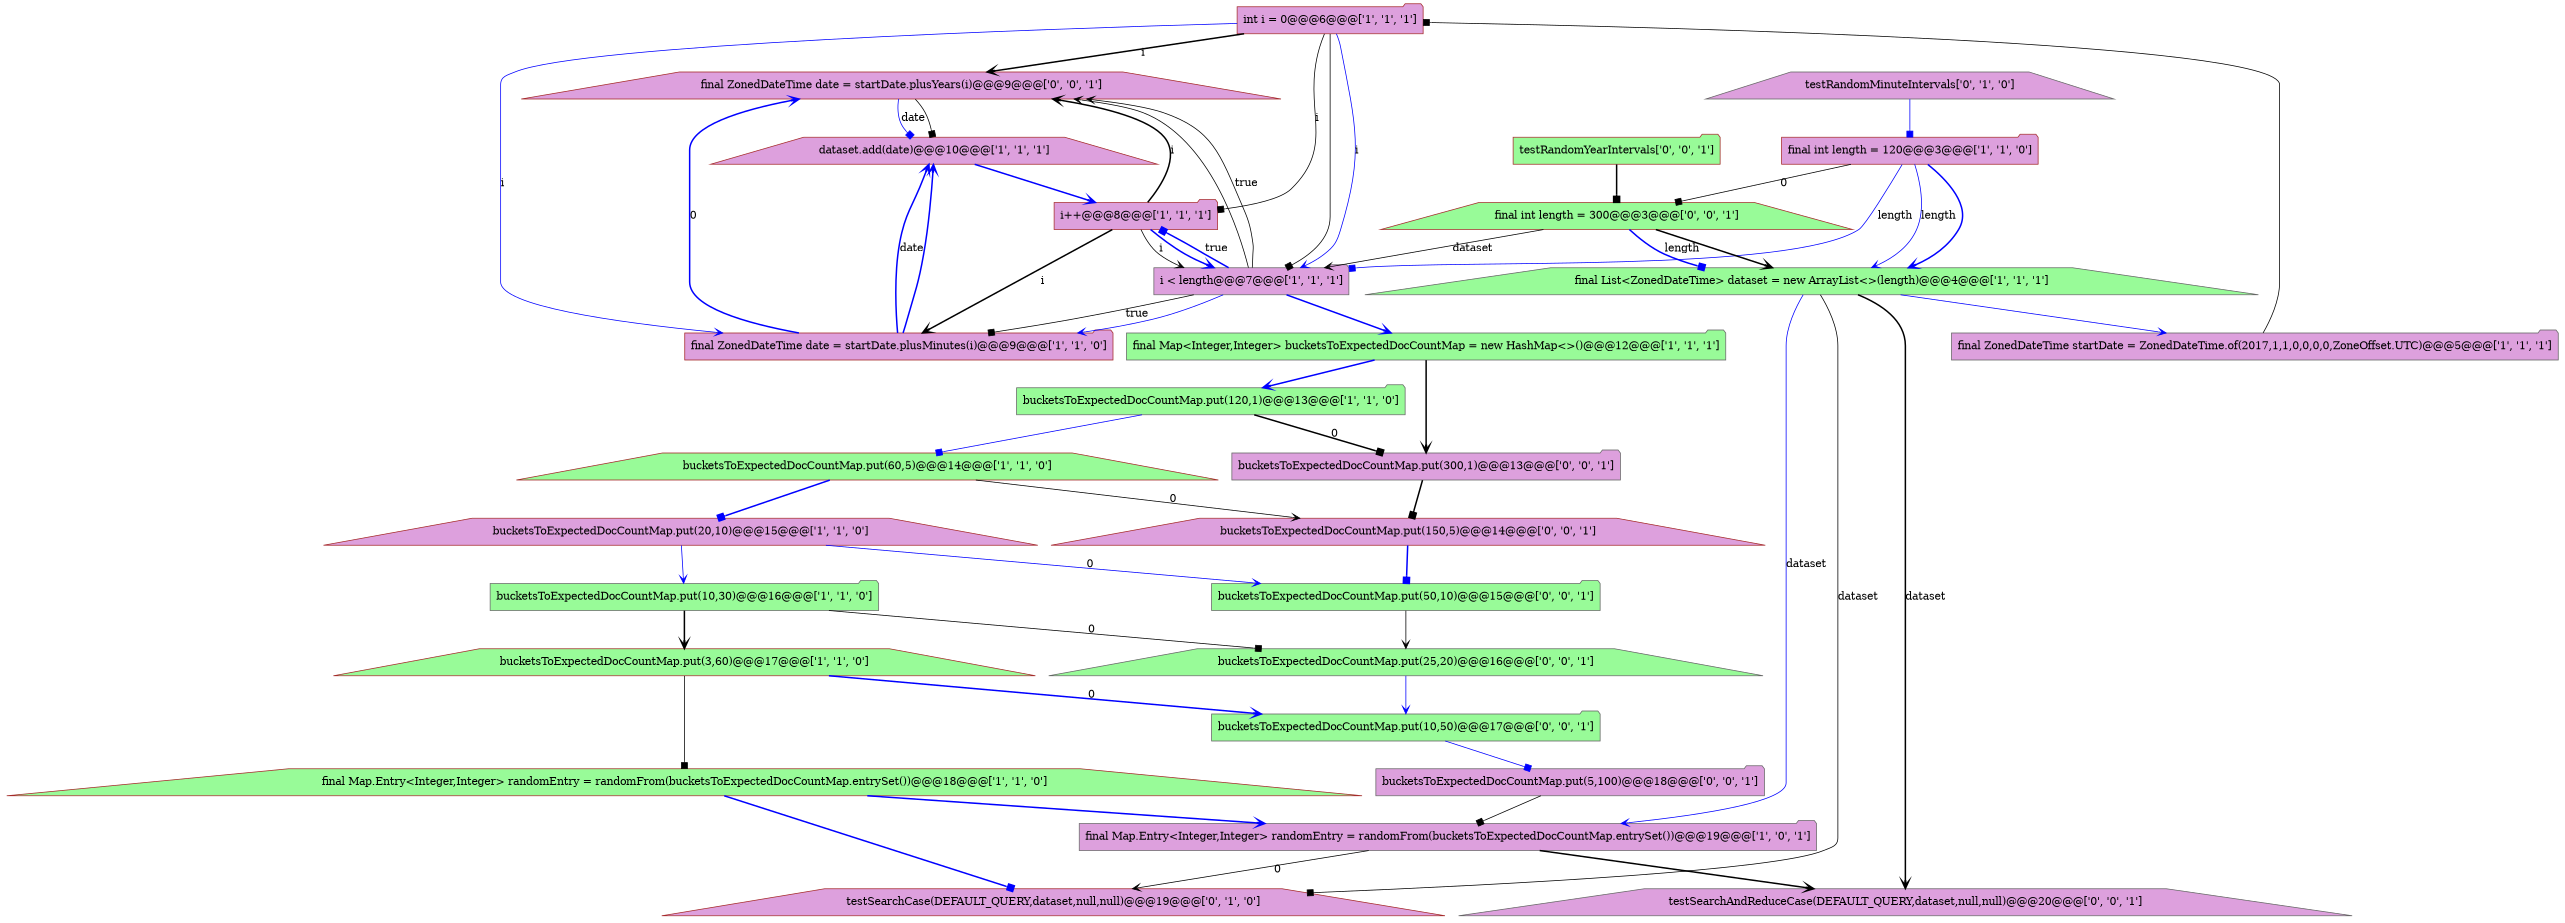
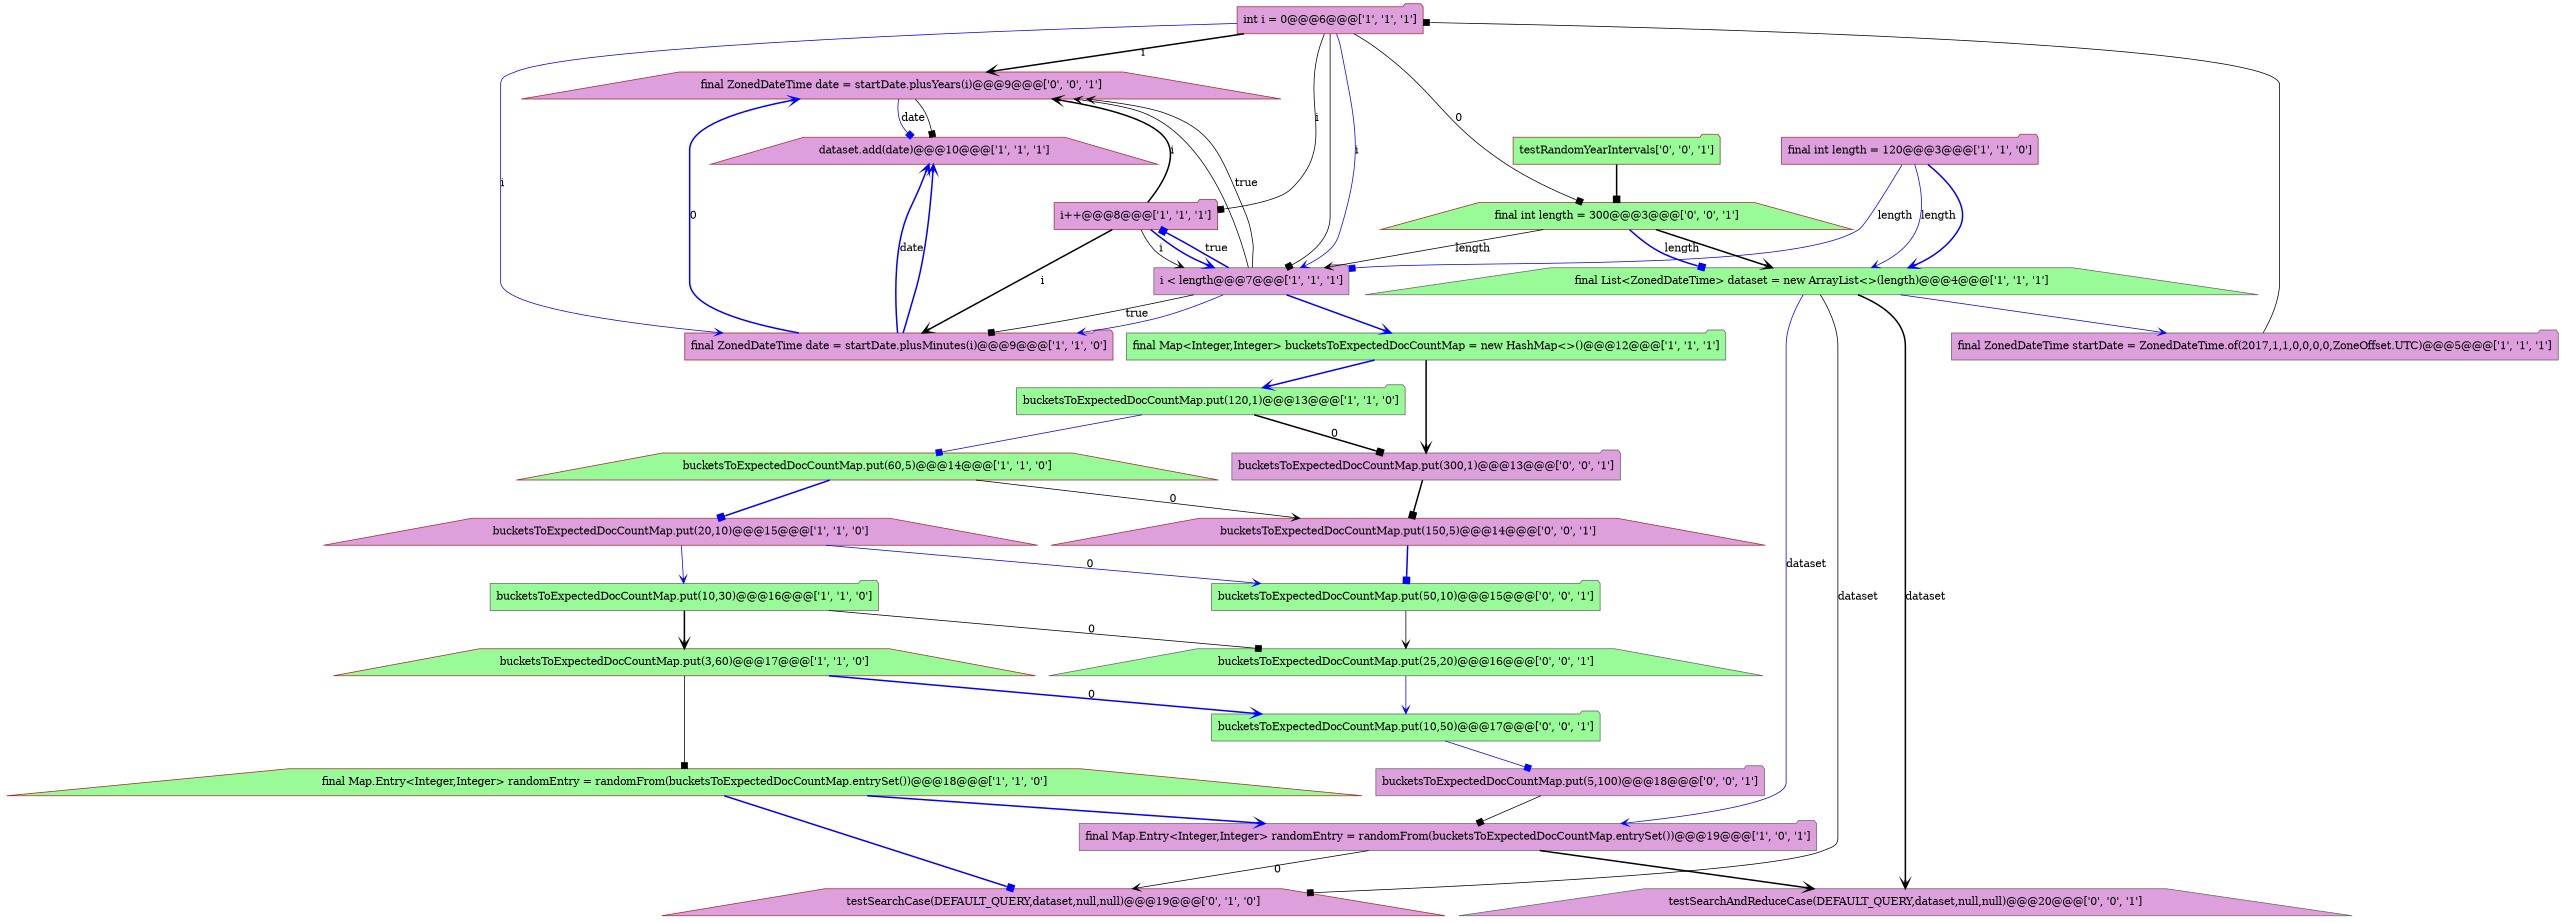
(1910, 86) -> none
(1031, 182) -> none
(1767, 183) -> (1458, 126)
(1473, 249) -> (1473, 249)
